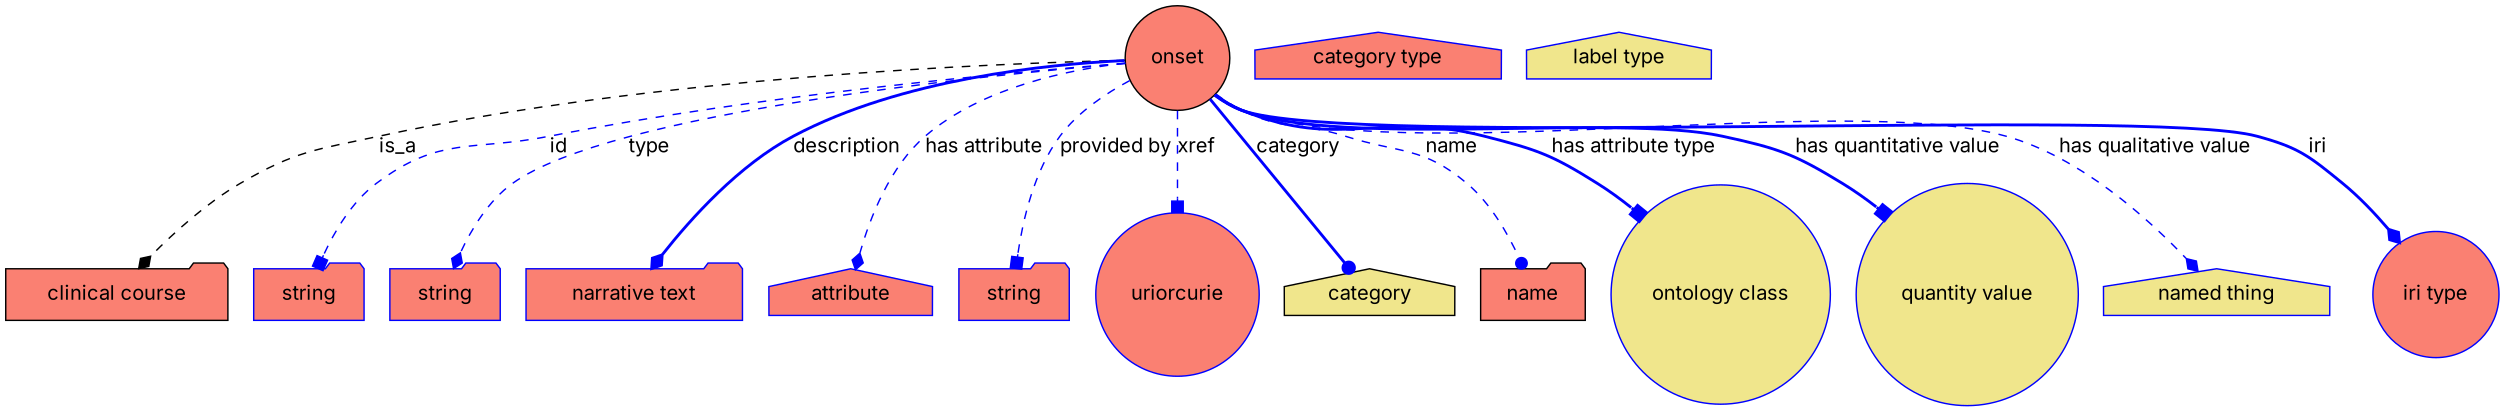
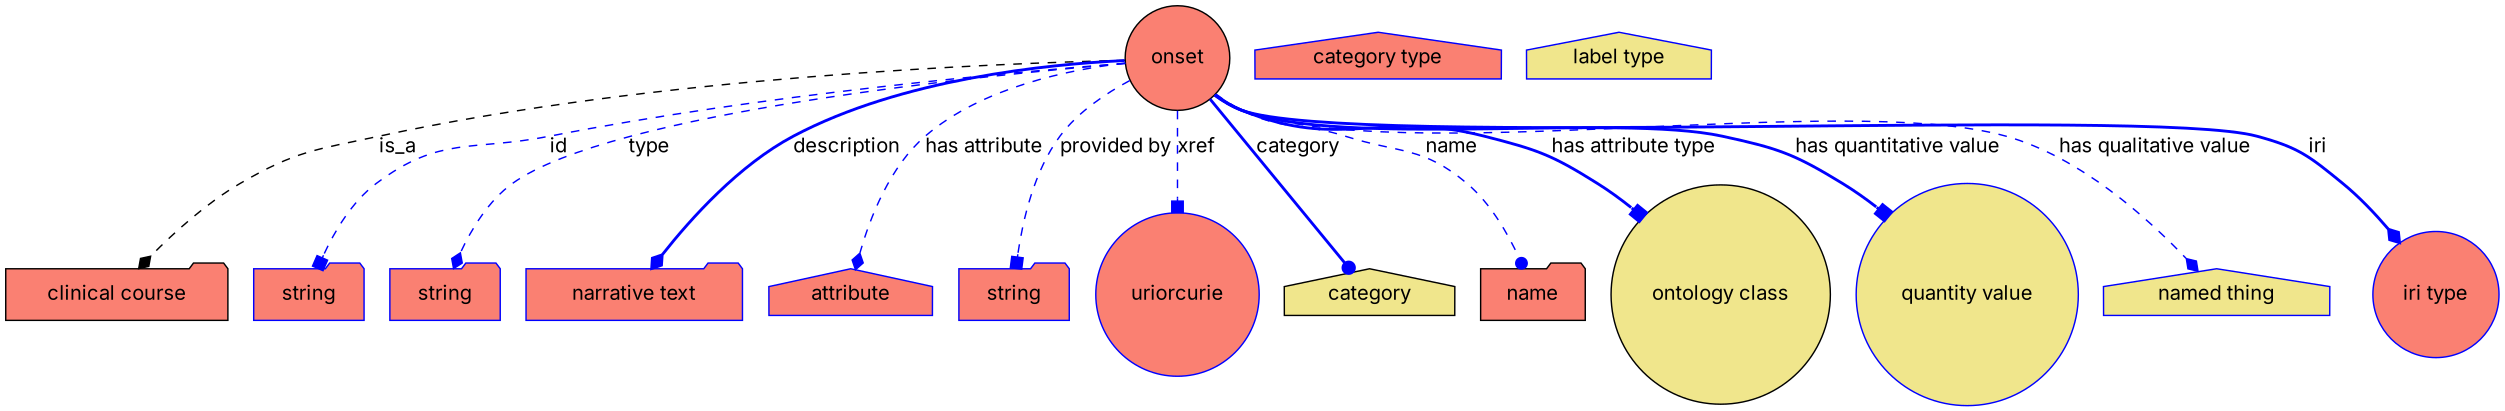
(1721, 295) -> (1721, 295)
